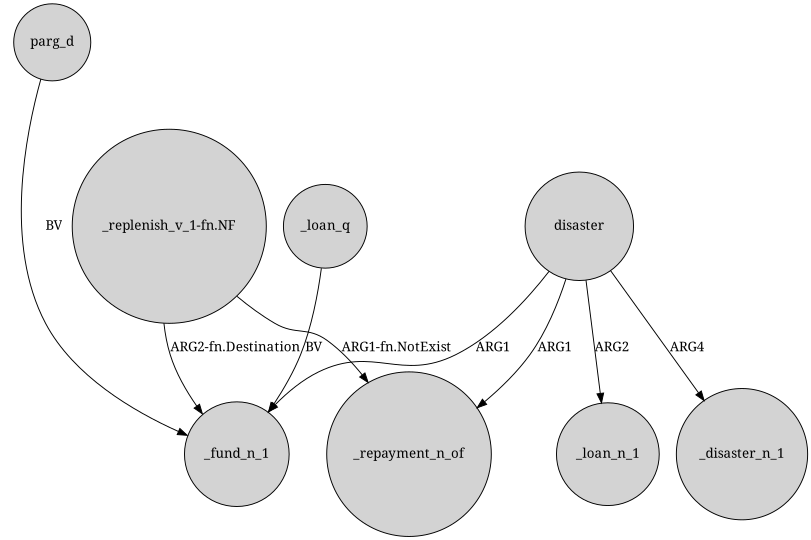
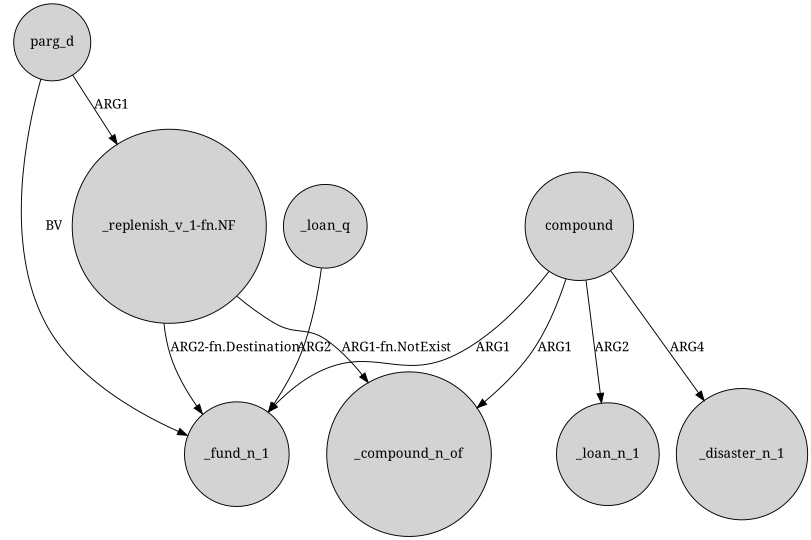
none -> (92, 106)
(579, 226) -> (579, 226)
(314, 348) -> (314, 348)
(409, 454) -> (409, 454)
